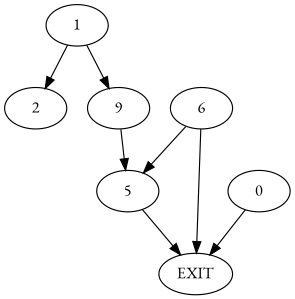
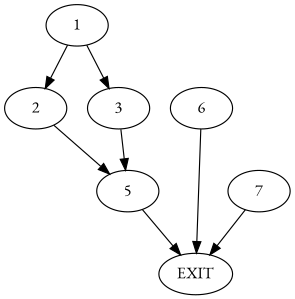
(119, 108) -> (119, 108)
(169, 145) -> (77, 146)
(259, 191) -> (259, 191)
